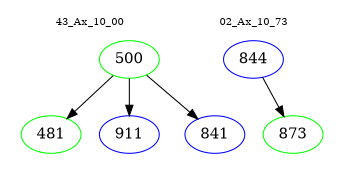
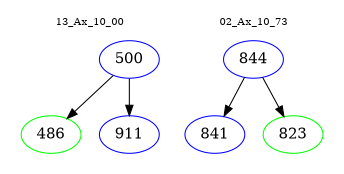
(90, 22) -> (90, 22)
(129, 59) -> (129, 59)
(161, 87) -> (237, 92)
(51, 135) -> (51, 135)
(293, 135) -> (293, 135)
